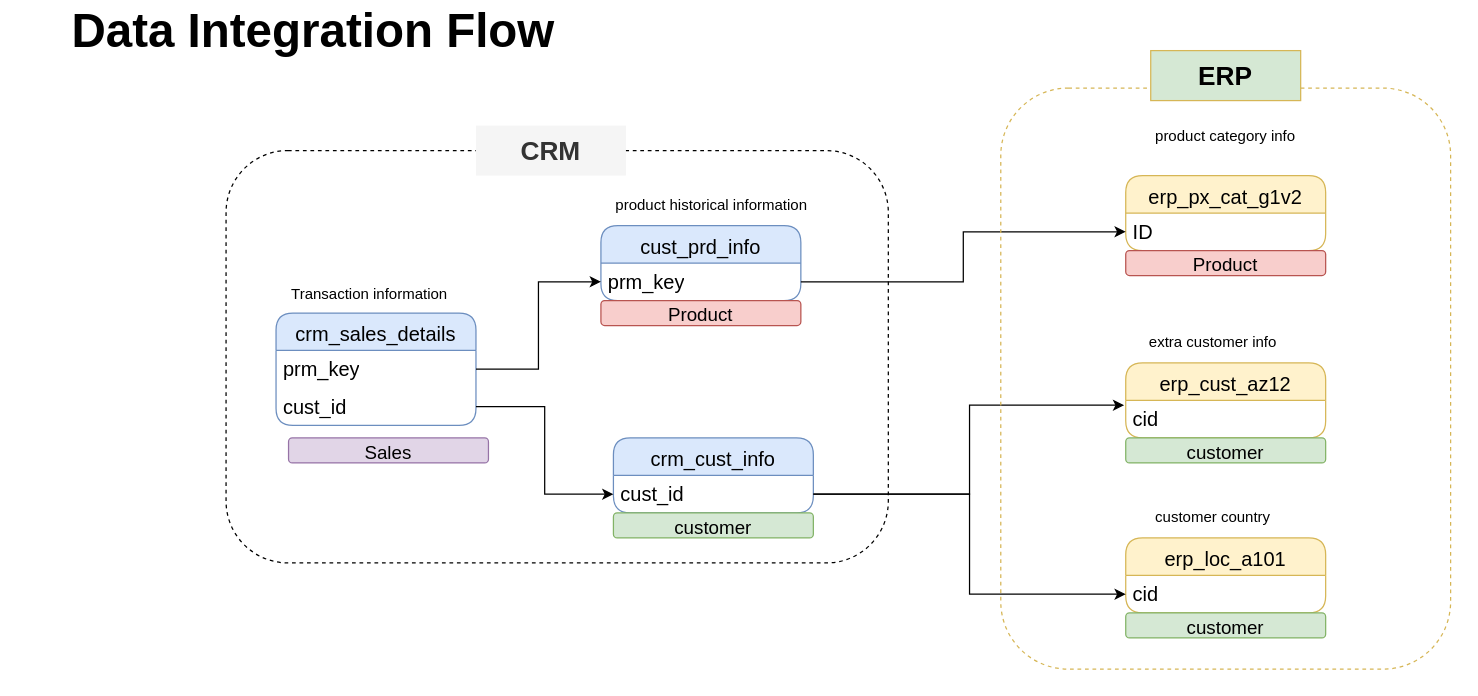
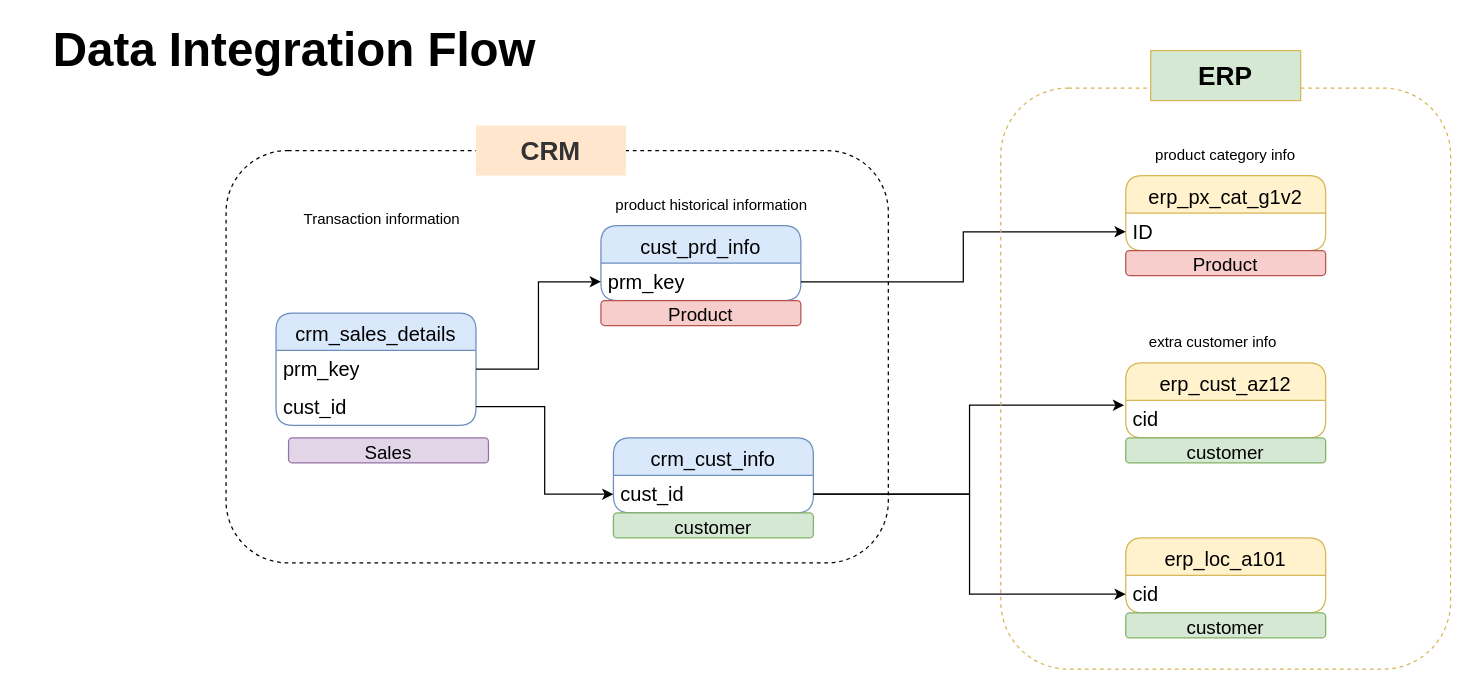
(313, 32) -> (294, 51)
(1226, 138) -> (1226, 157)
(551, 151) -> (551, 151)
(369, 294) -> (382, 219)
(1213, 519) -> none
